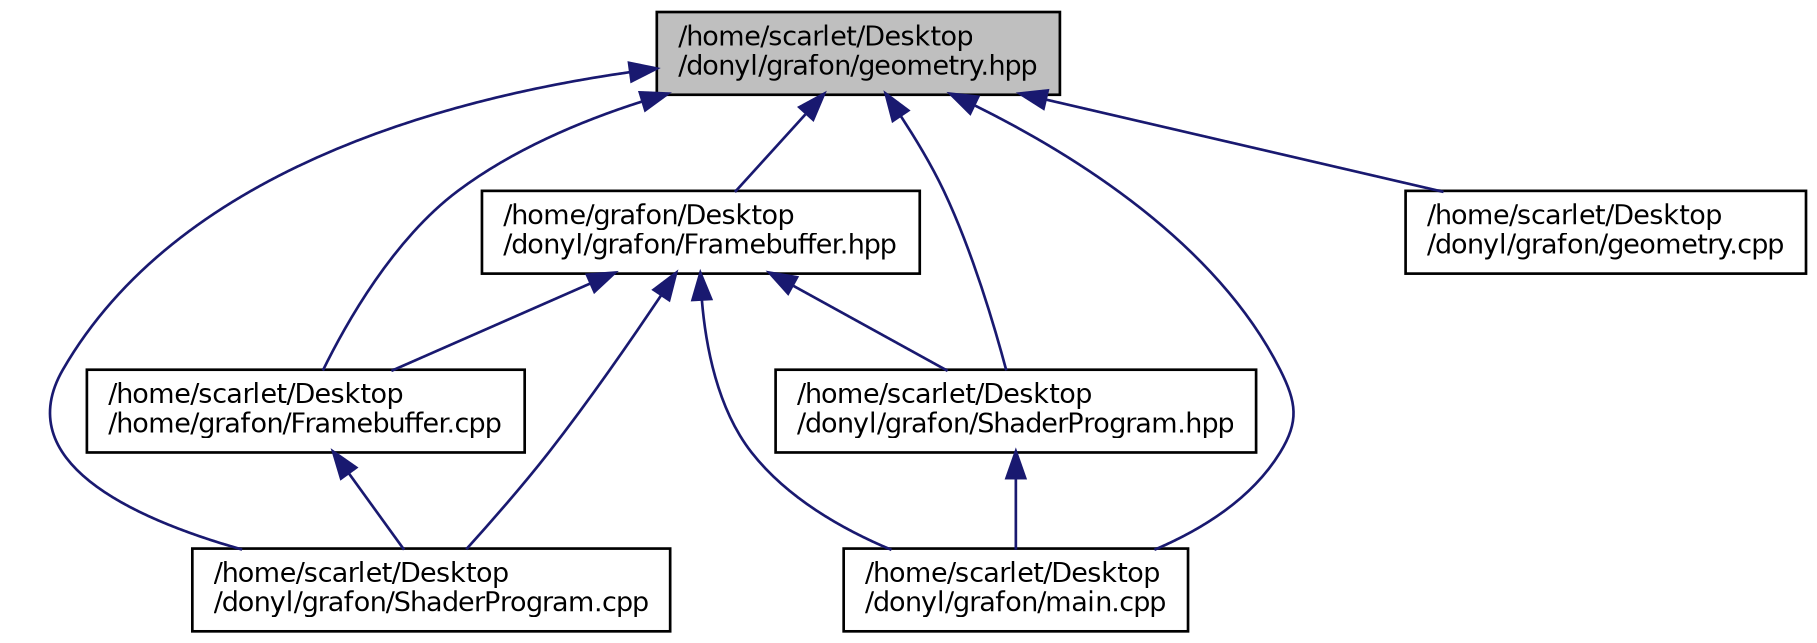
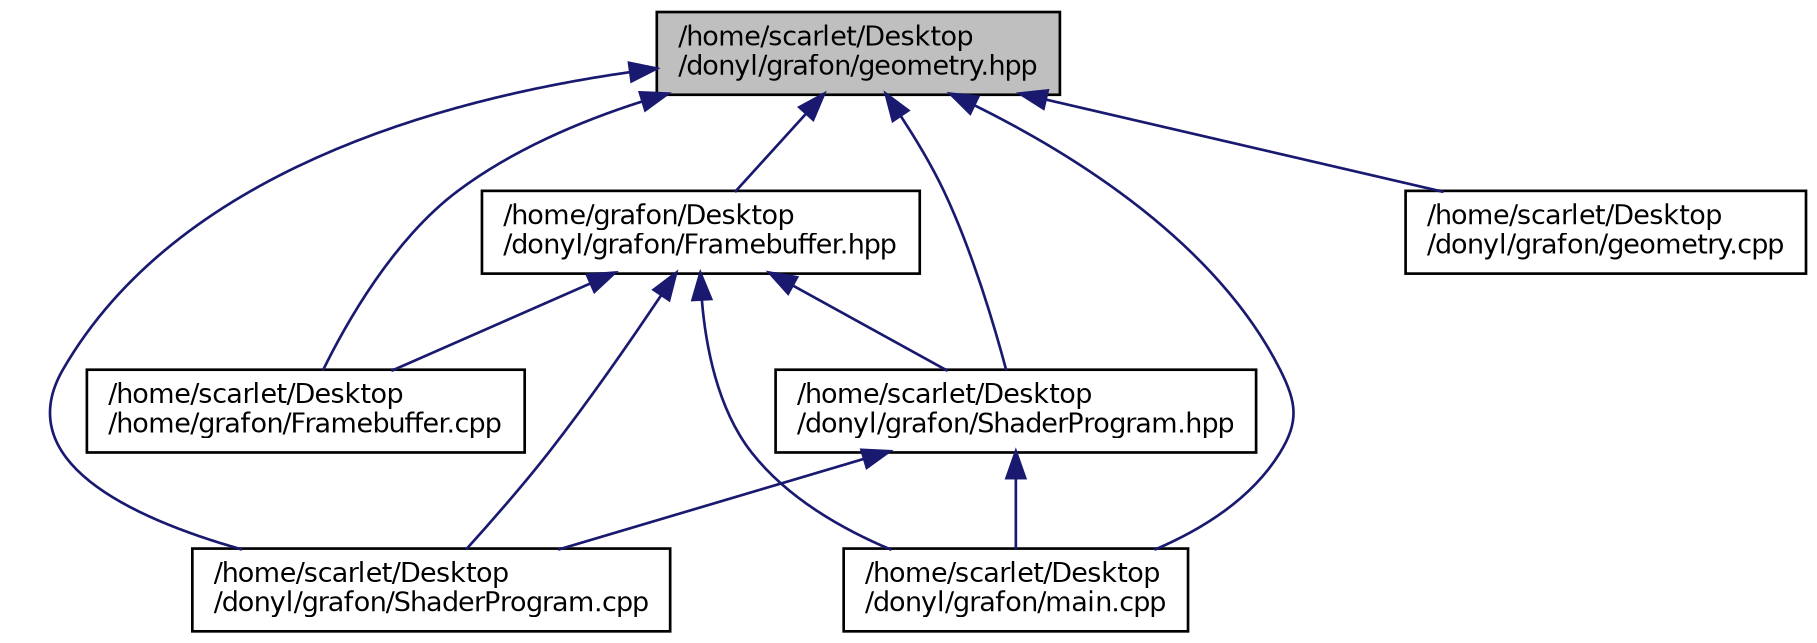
(376, 512) -> (711, 504)
